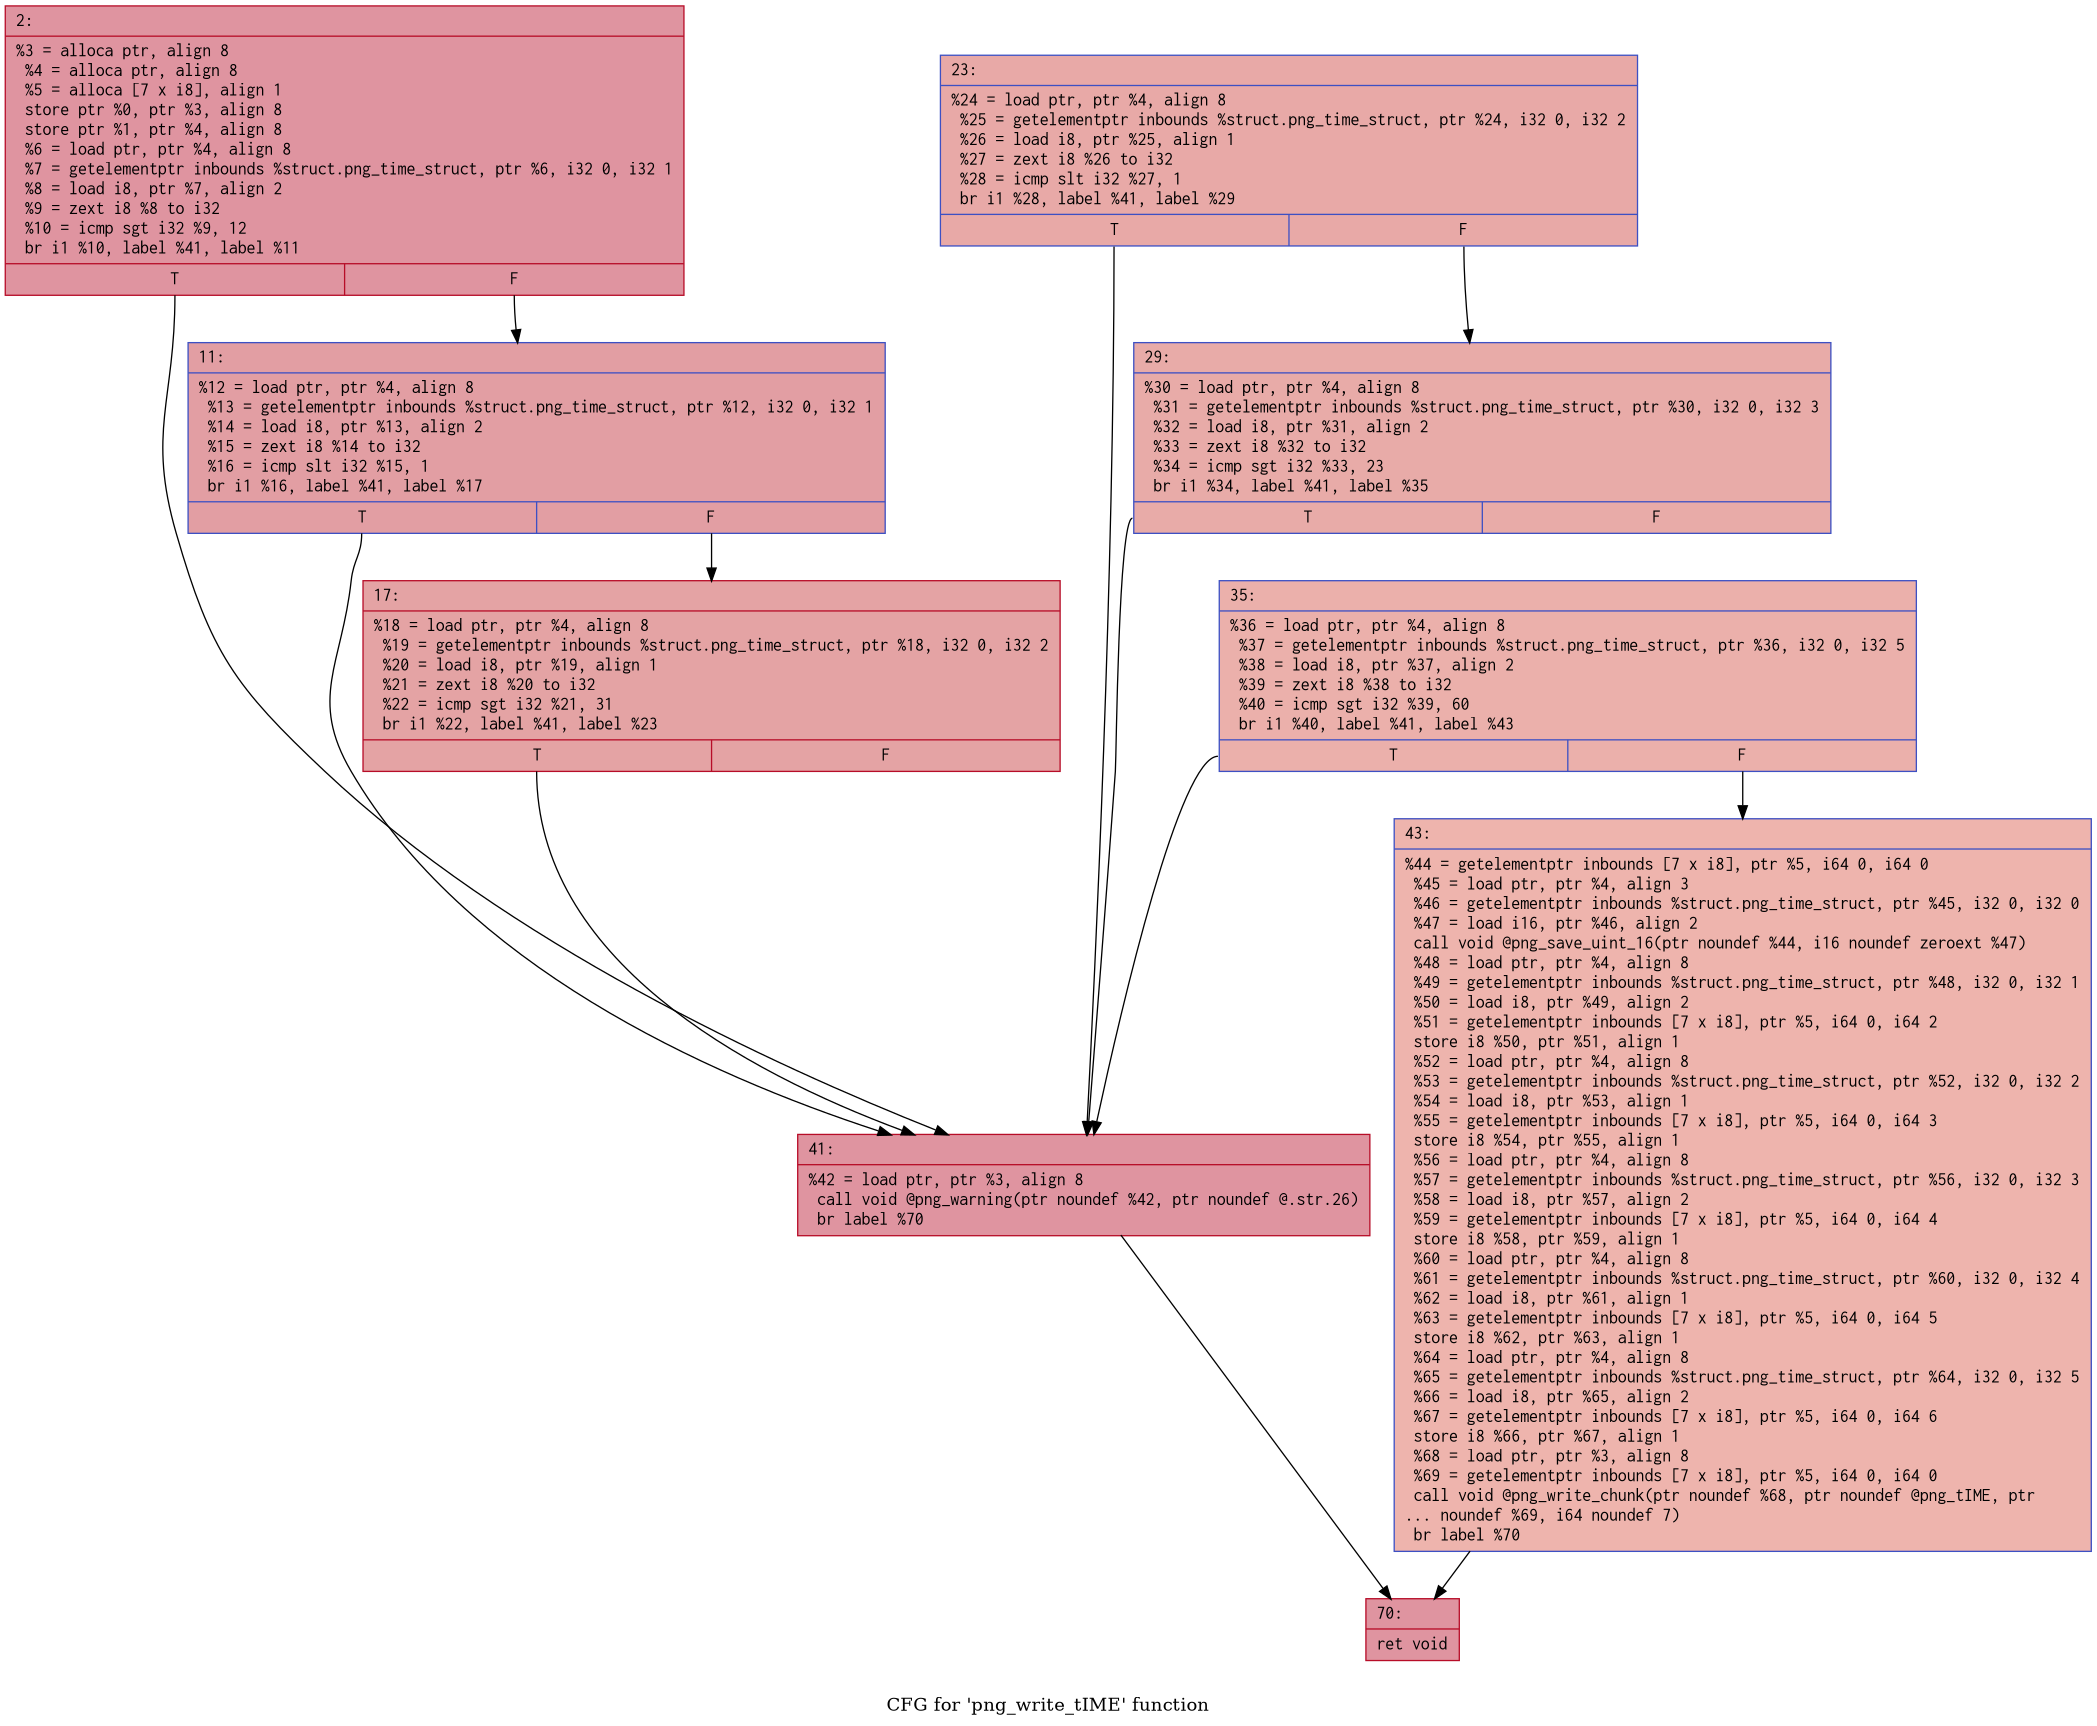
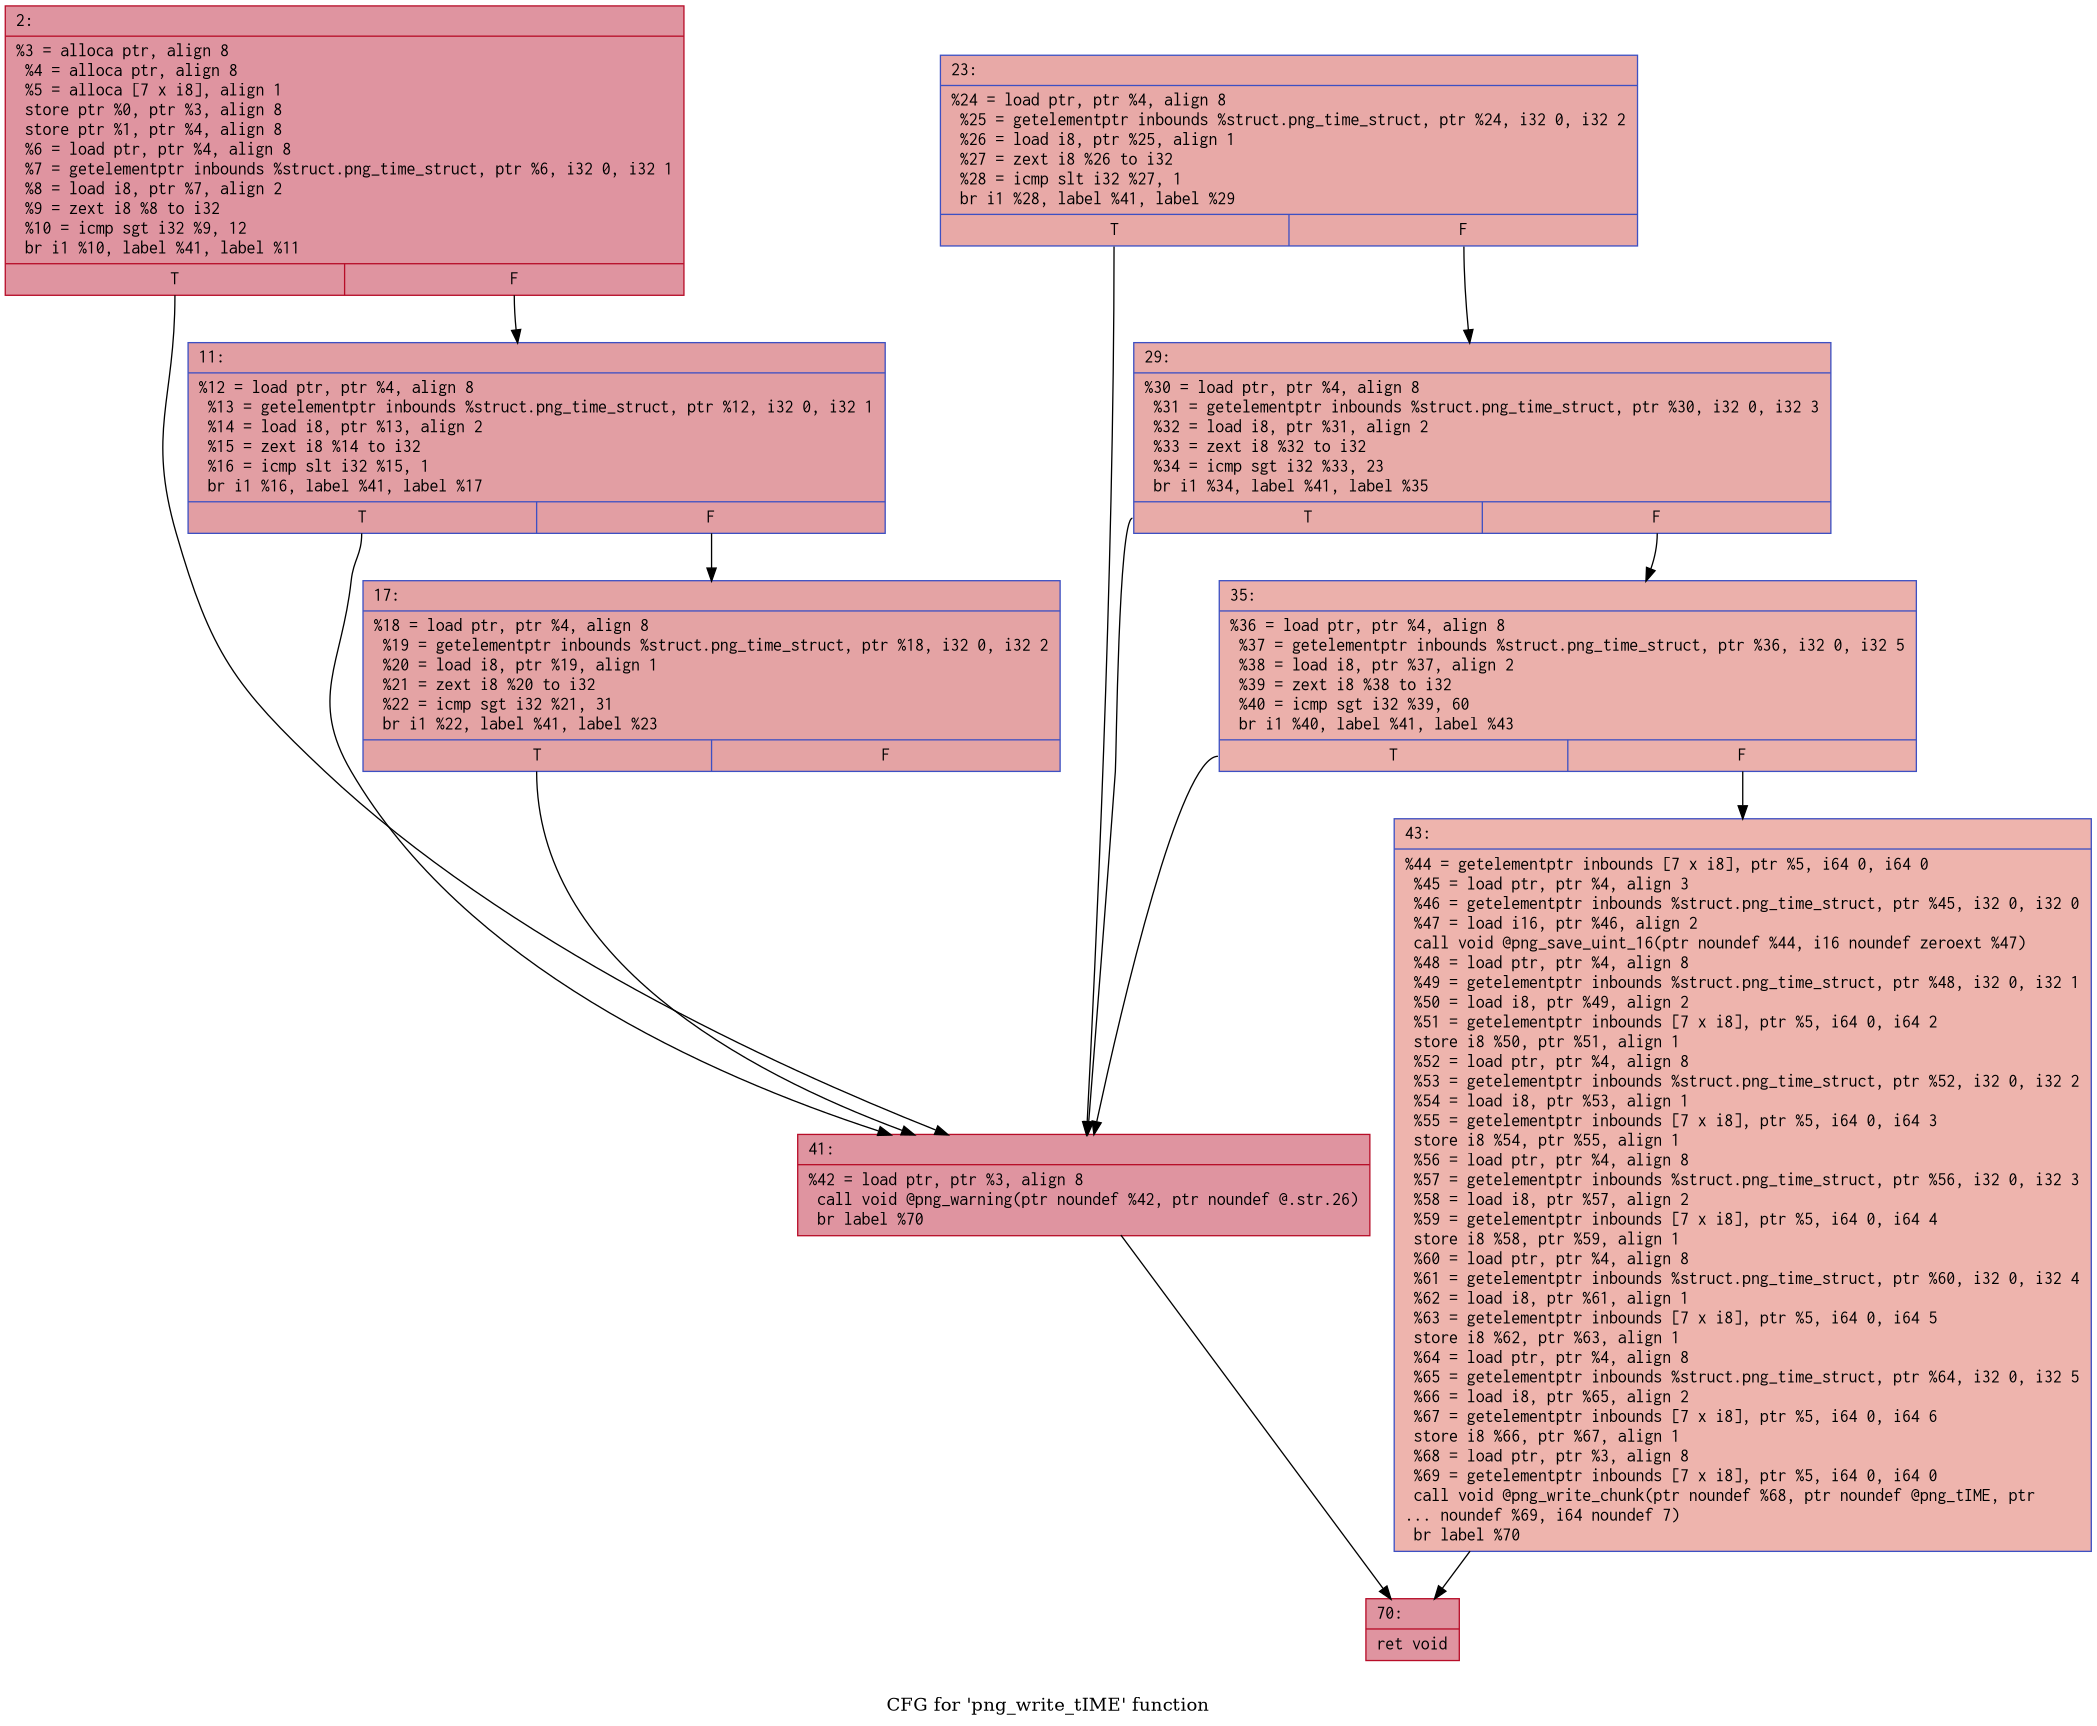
none -> (1656, 551)
(712, 676) -> (712, 676)
